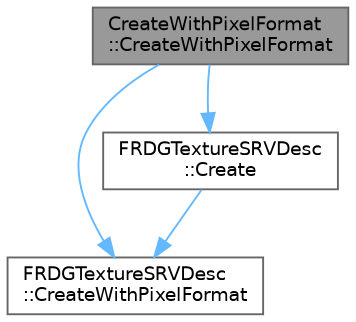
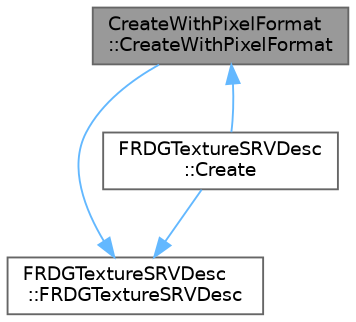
(208, 89) -> (233, 108)
(135, 286) -> (135, 286)
